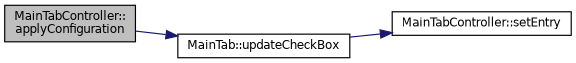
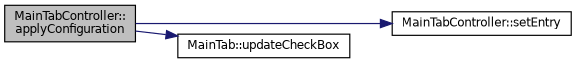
(365, 36) -> (258, 24)
